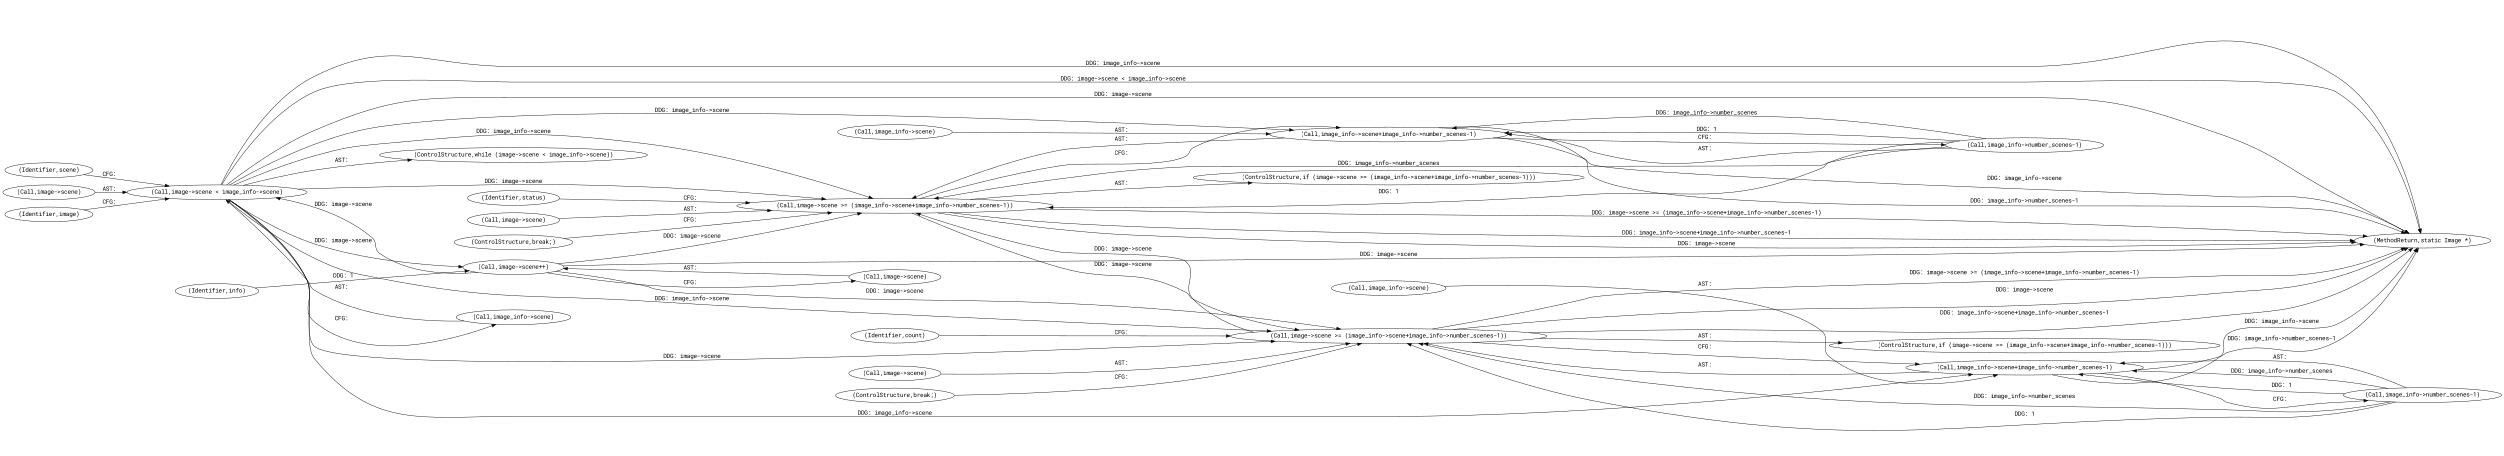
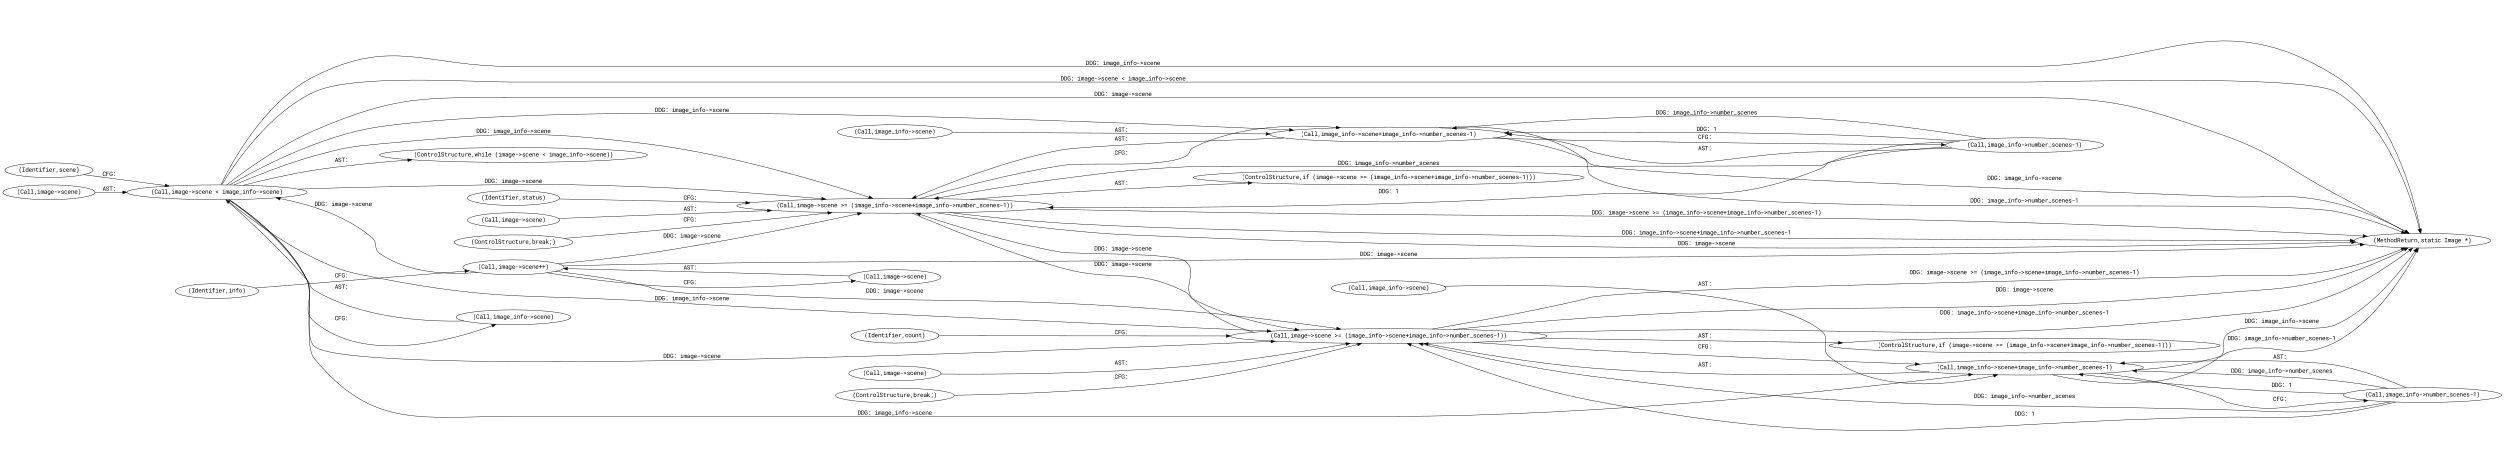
(49, 214) -> none
(338, 251) -> none
(343, 276) -> (343, 276)
